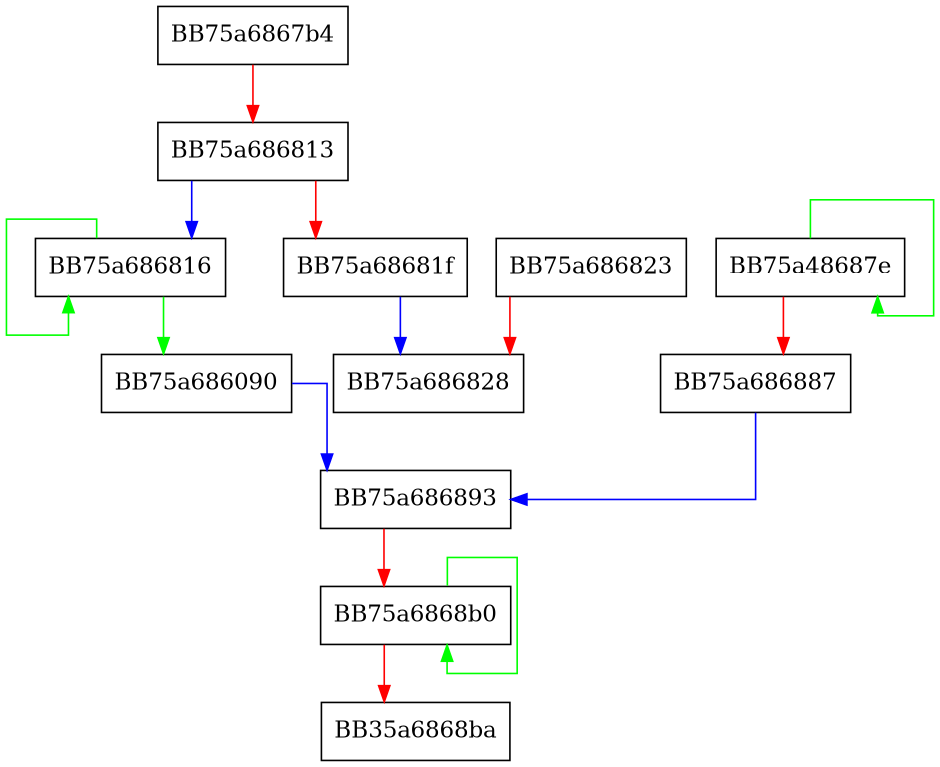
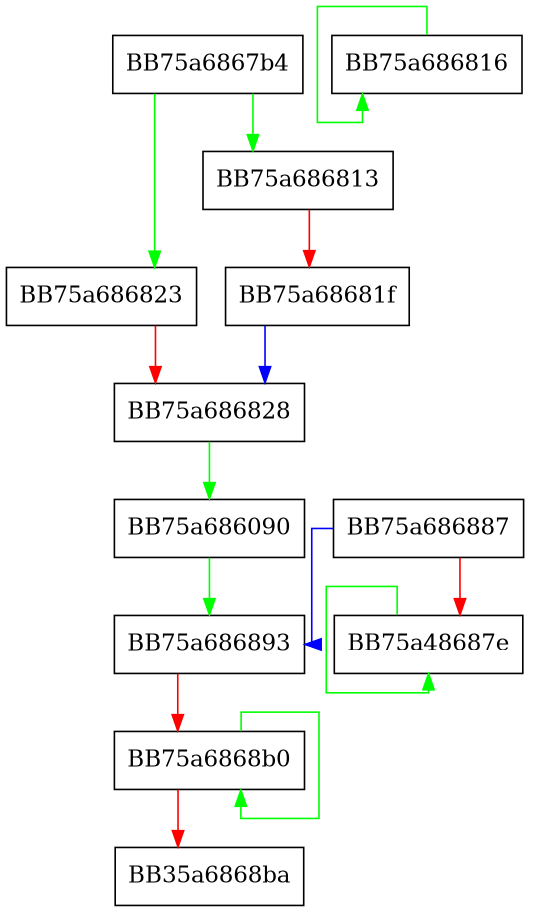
(253, 85) -> (253, 114)
none -> (155, 173)
(192, 201) -> none
(164, 317) -> (209, 462)
(783, 317) -> (460, 578)
(327, 401) -> (209, 578)
